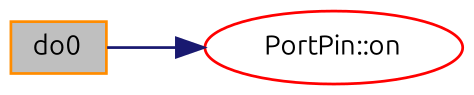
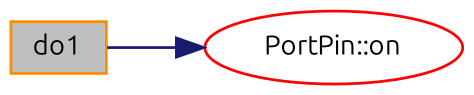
(59, 48) -> (59, 48)
